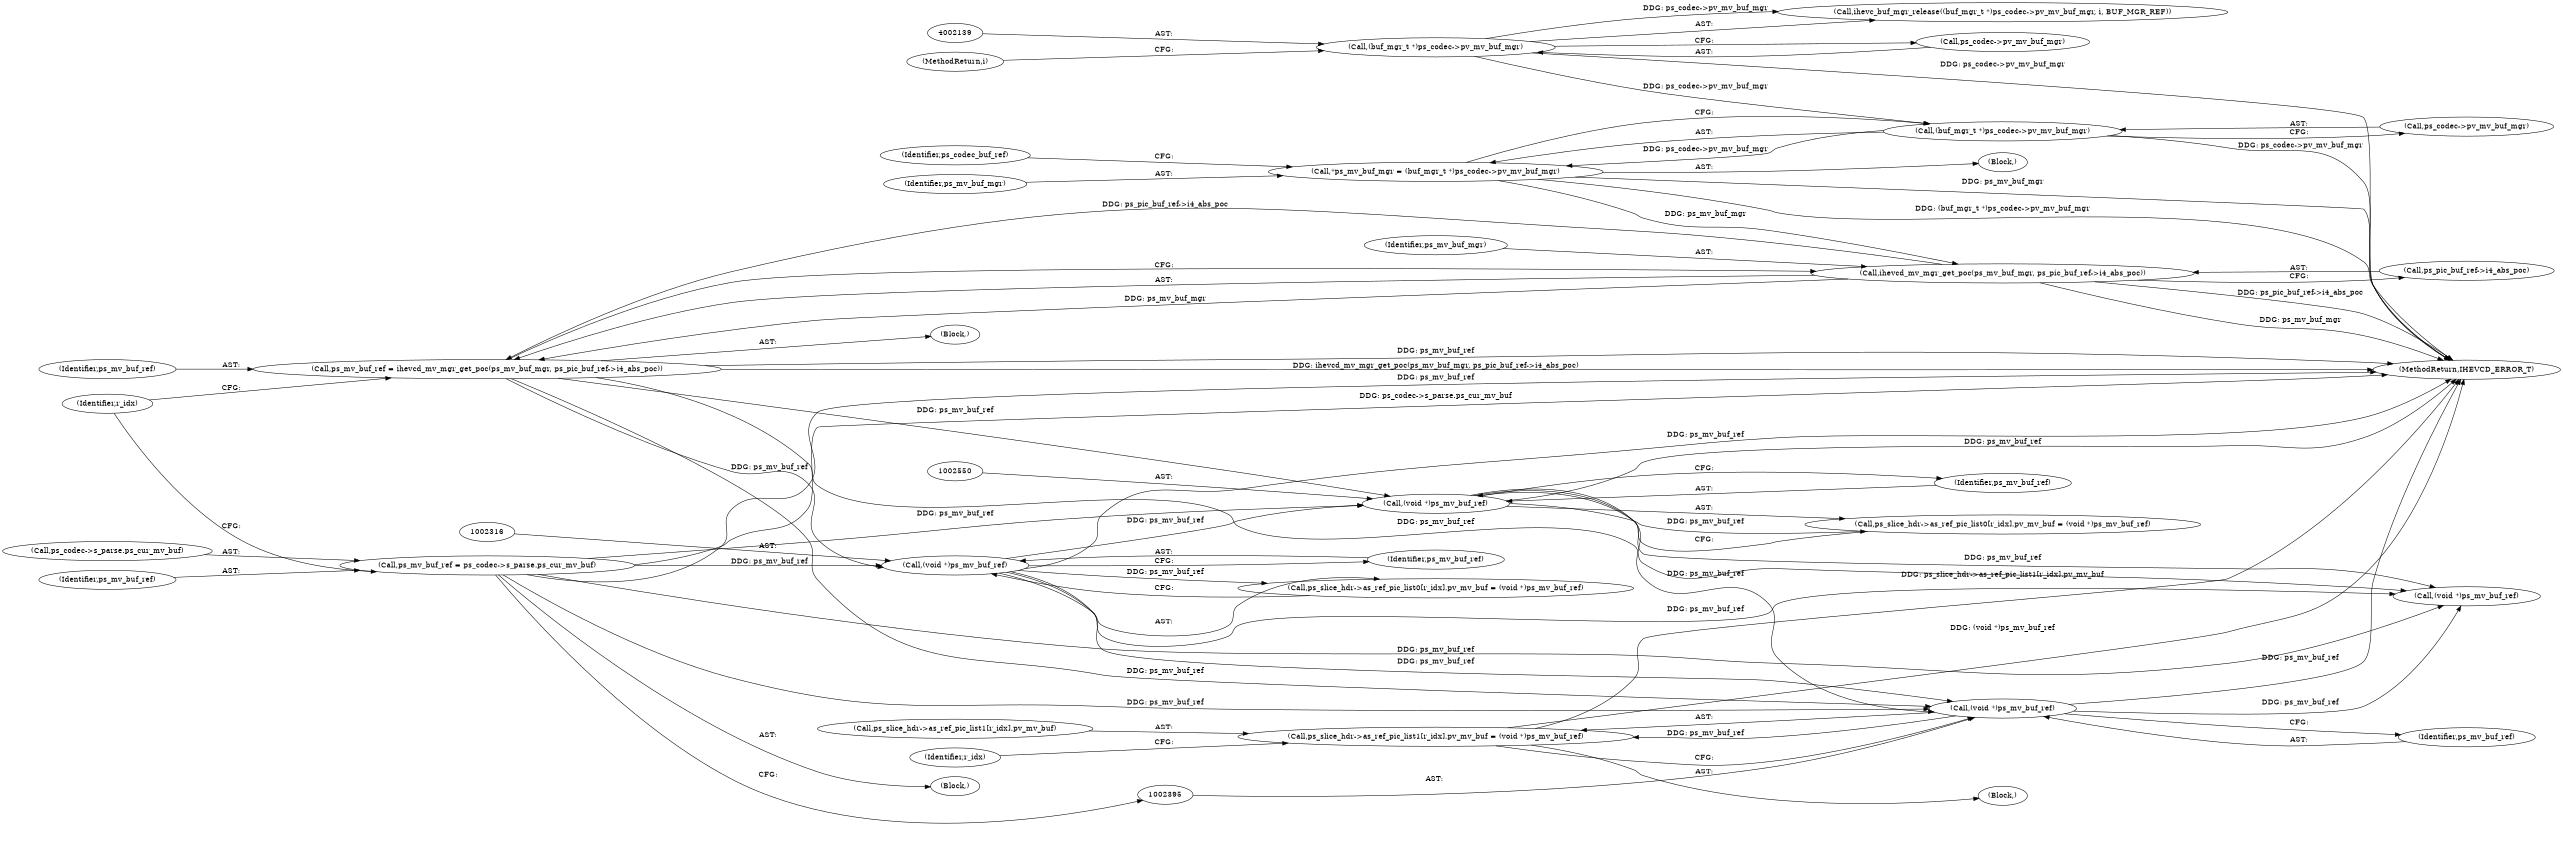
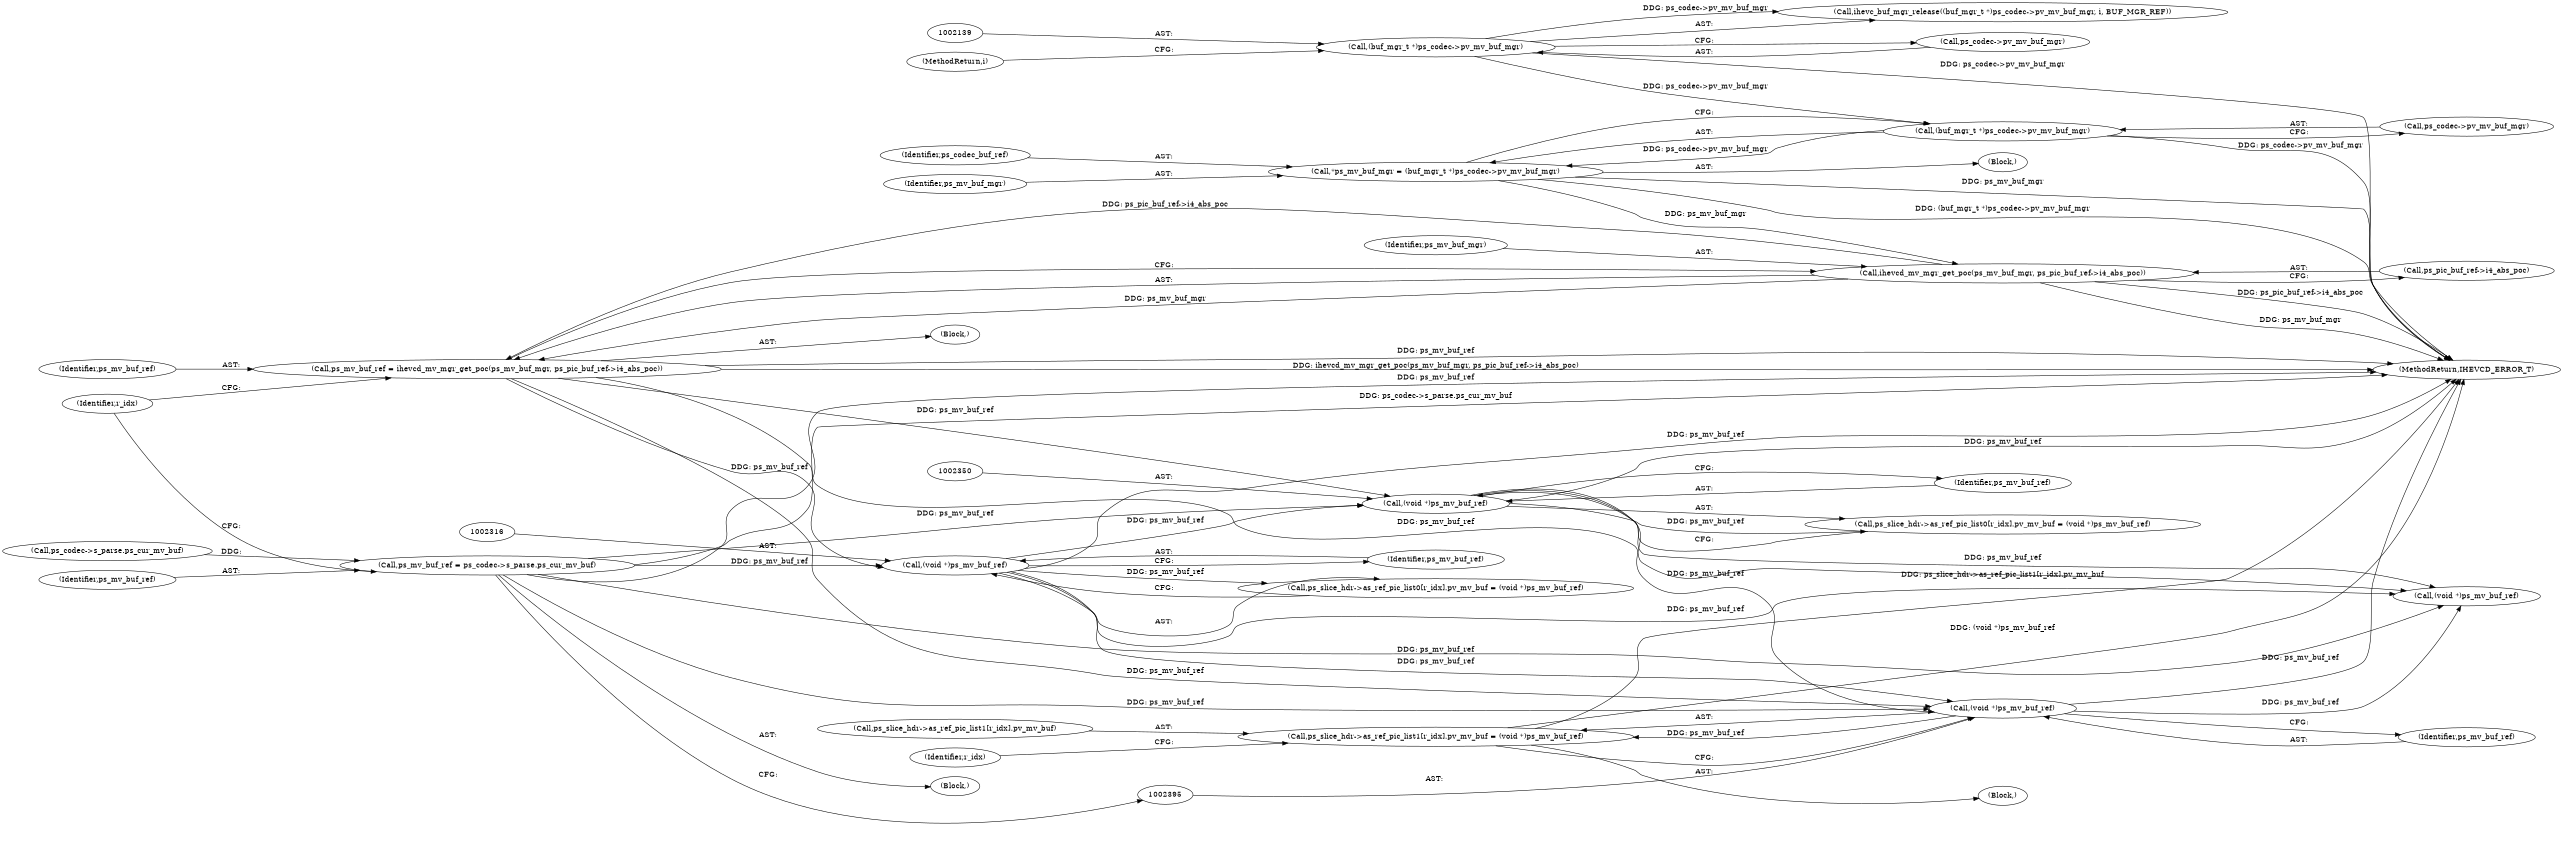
(955, 33) -> (955, 33)
(1165, 157) -> (1165, 157)
(955, 471) -> (955, 471)
(233, 552) -> (233, 552)
